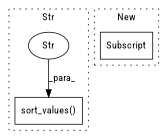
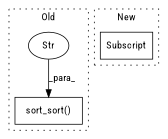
(49, 18) -> (49, 18)
(49, 111) -> (49, 111)
